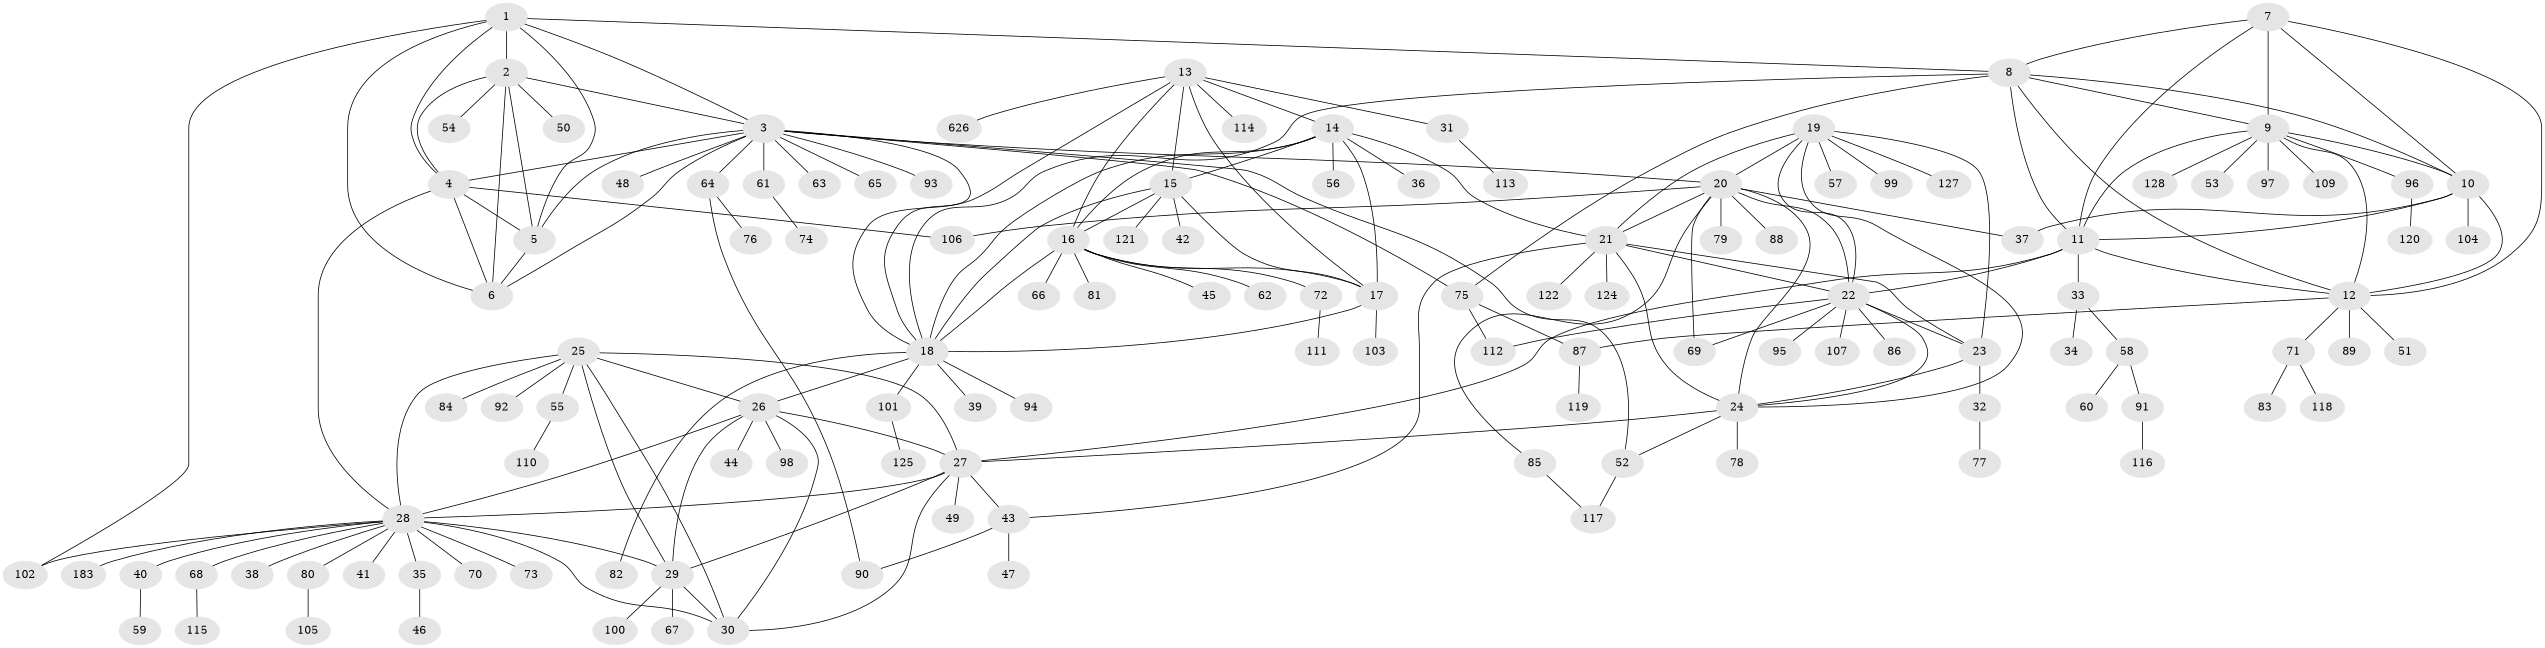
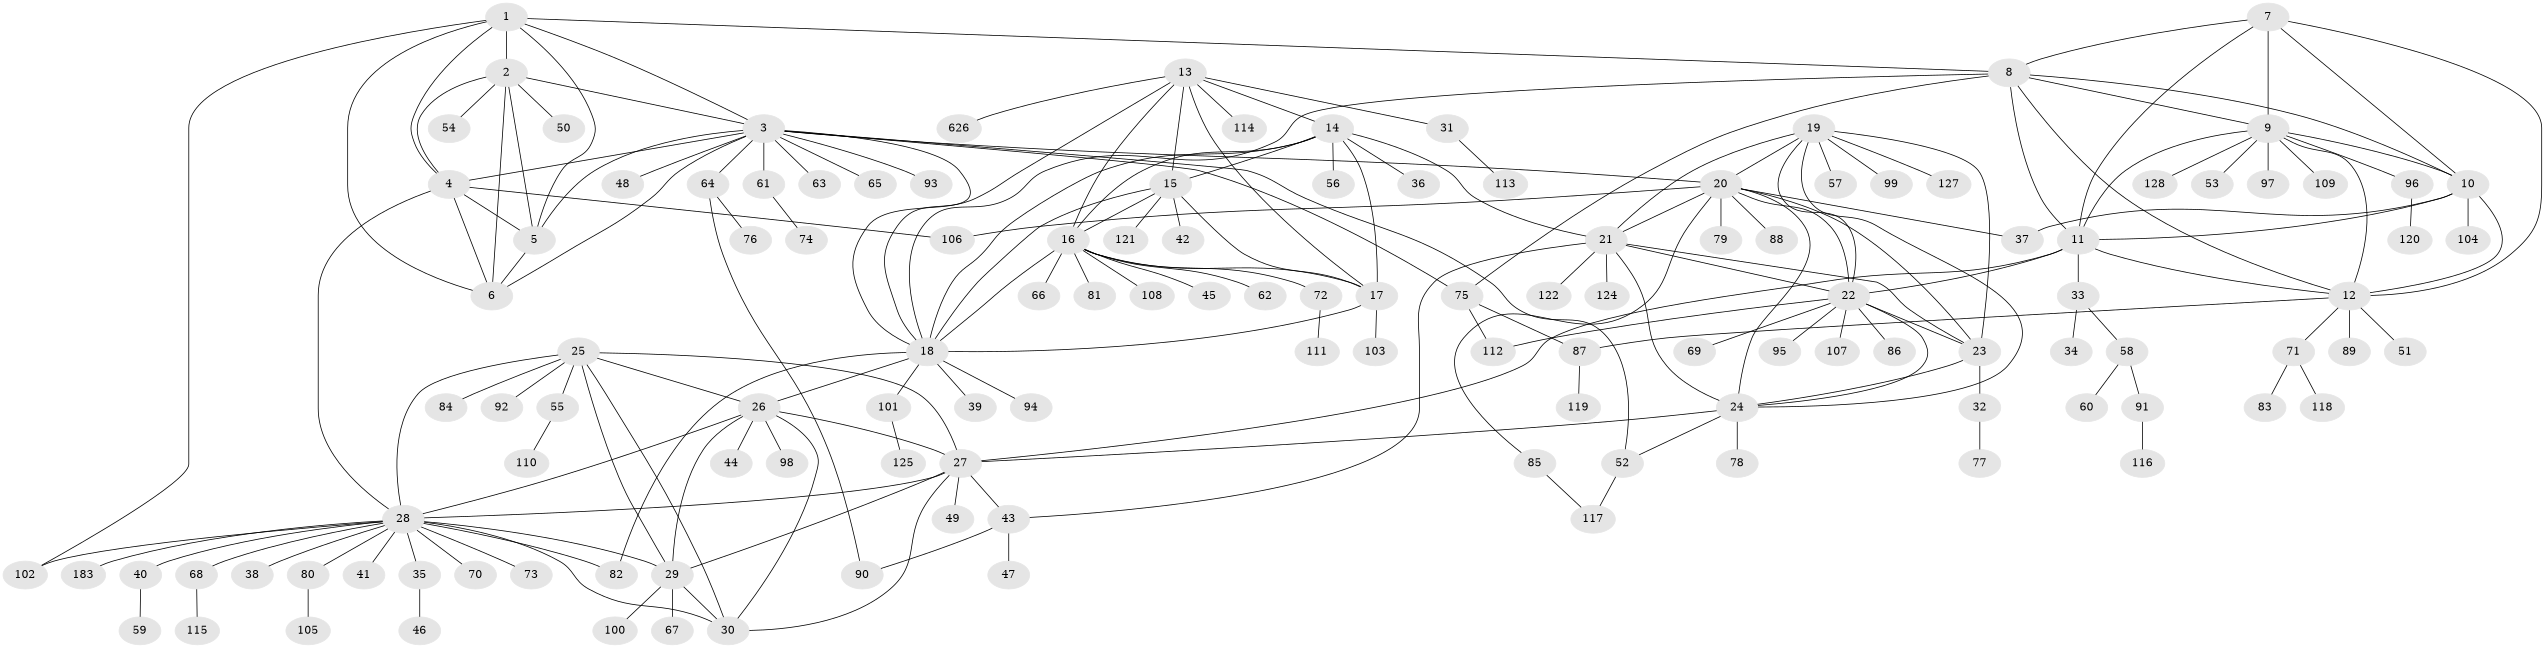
(1692, 268) -> (1870, 241)
none -> (1152, 296)
none -> (552, 552)
